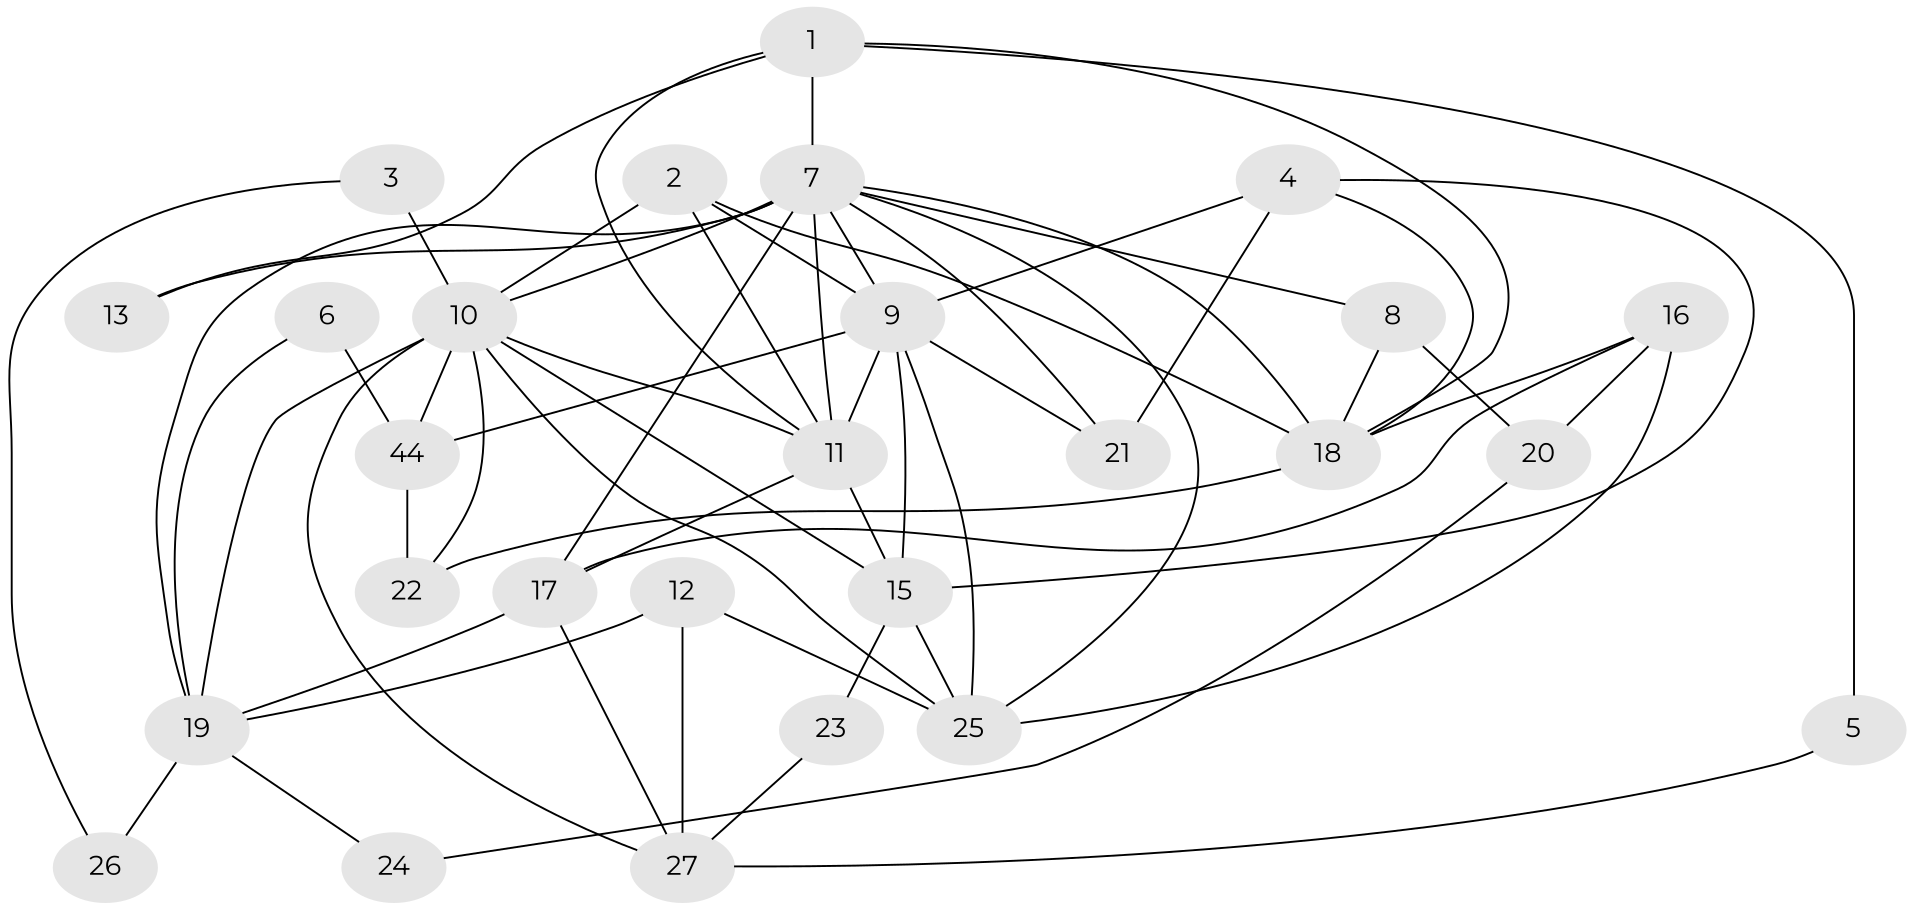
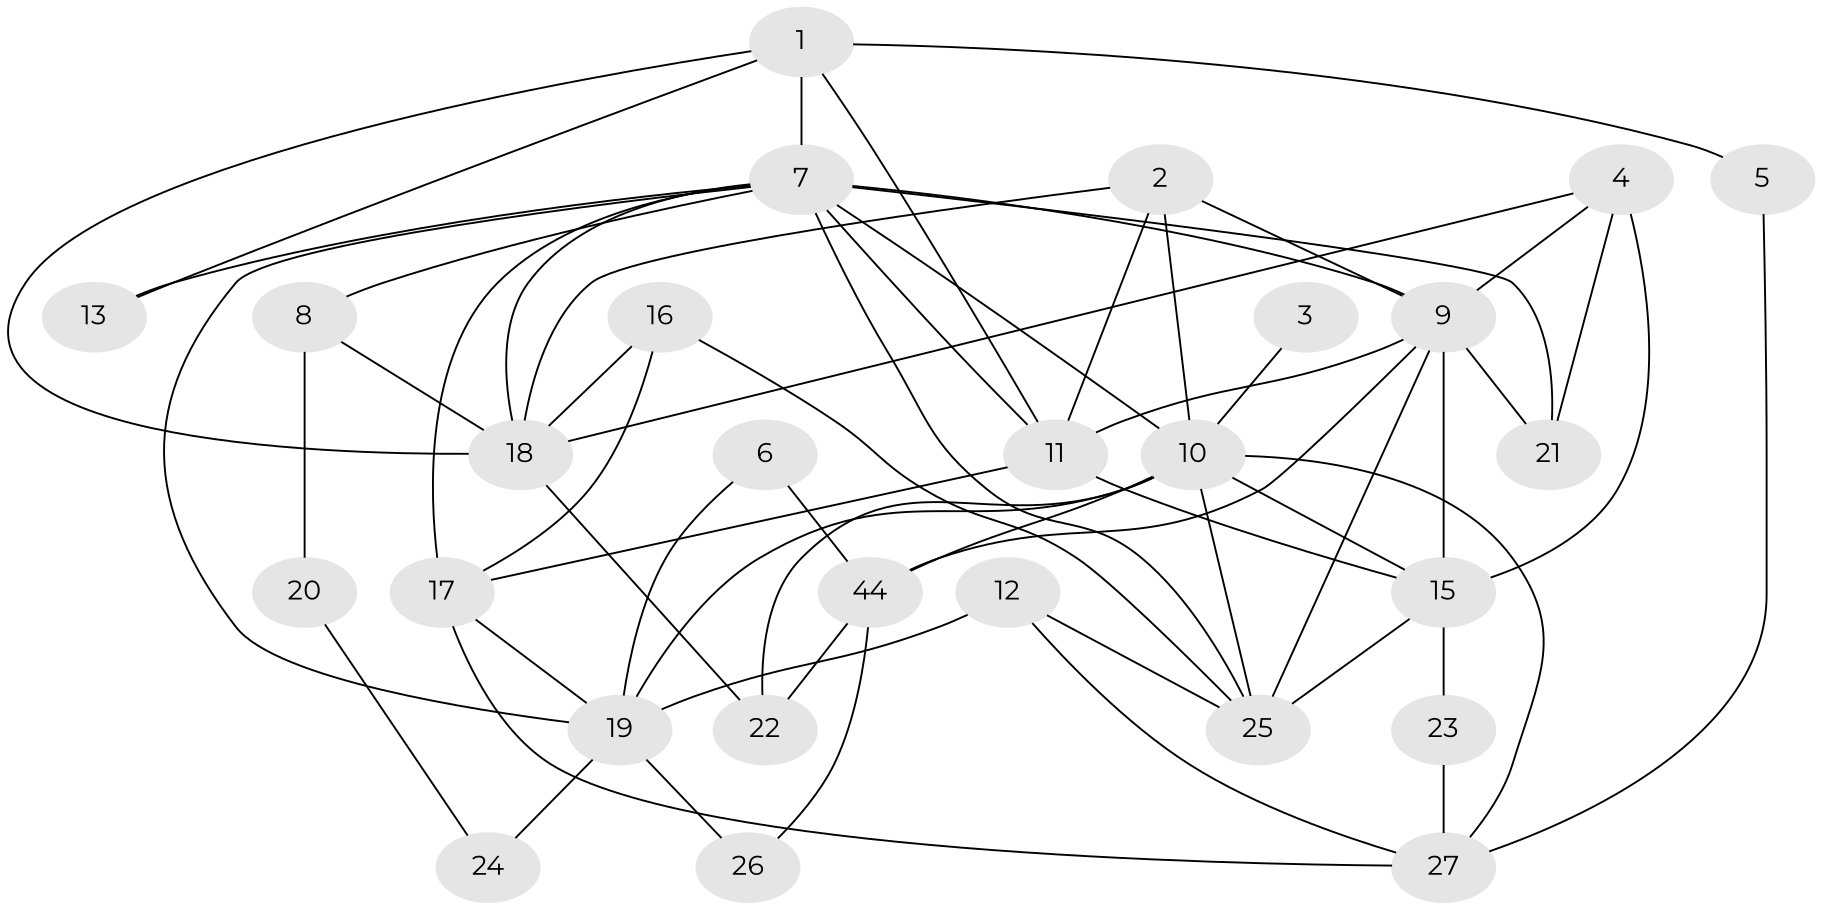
(628, 380) -> none
(1608, 386) -> none
(10, 402) -> (843, 742)
